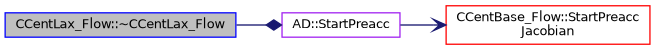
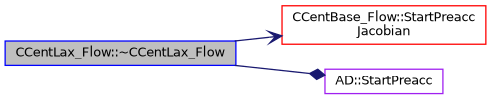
(417, 25) -> (252, 39)
